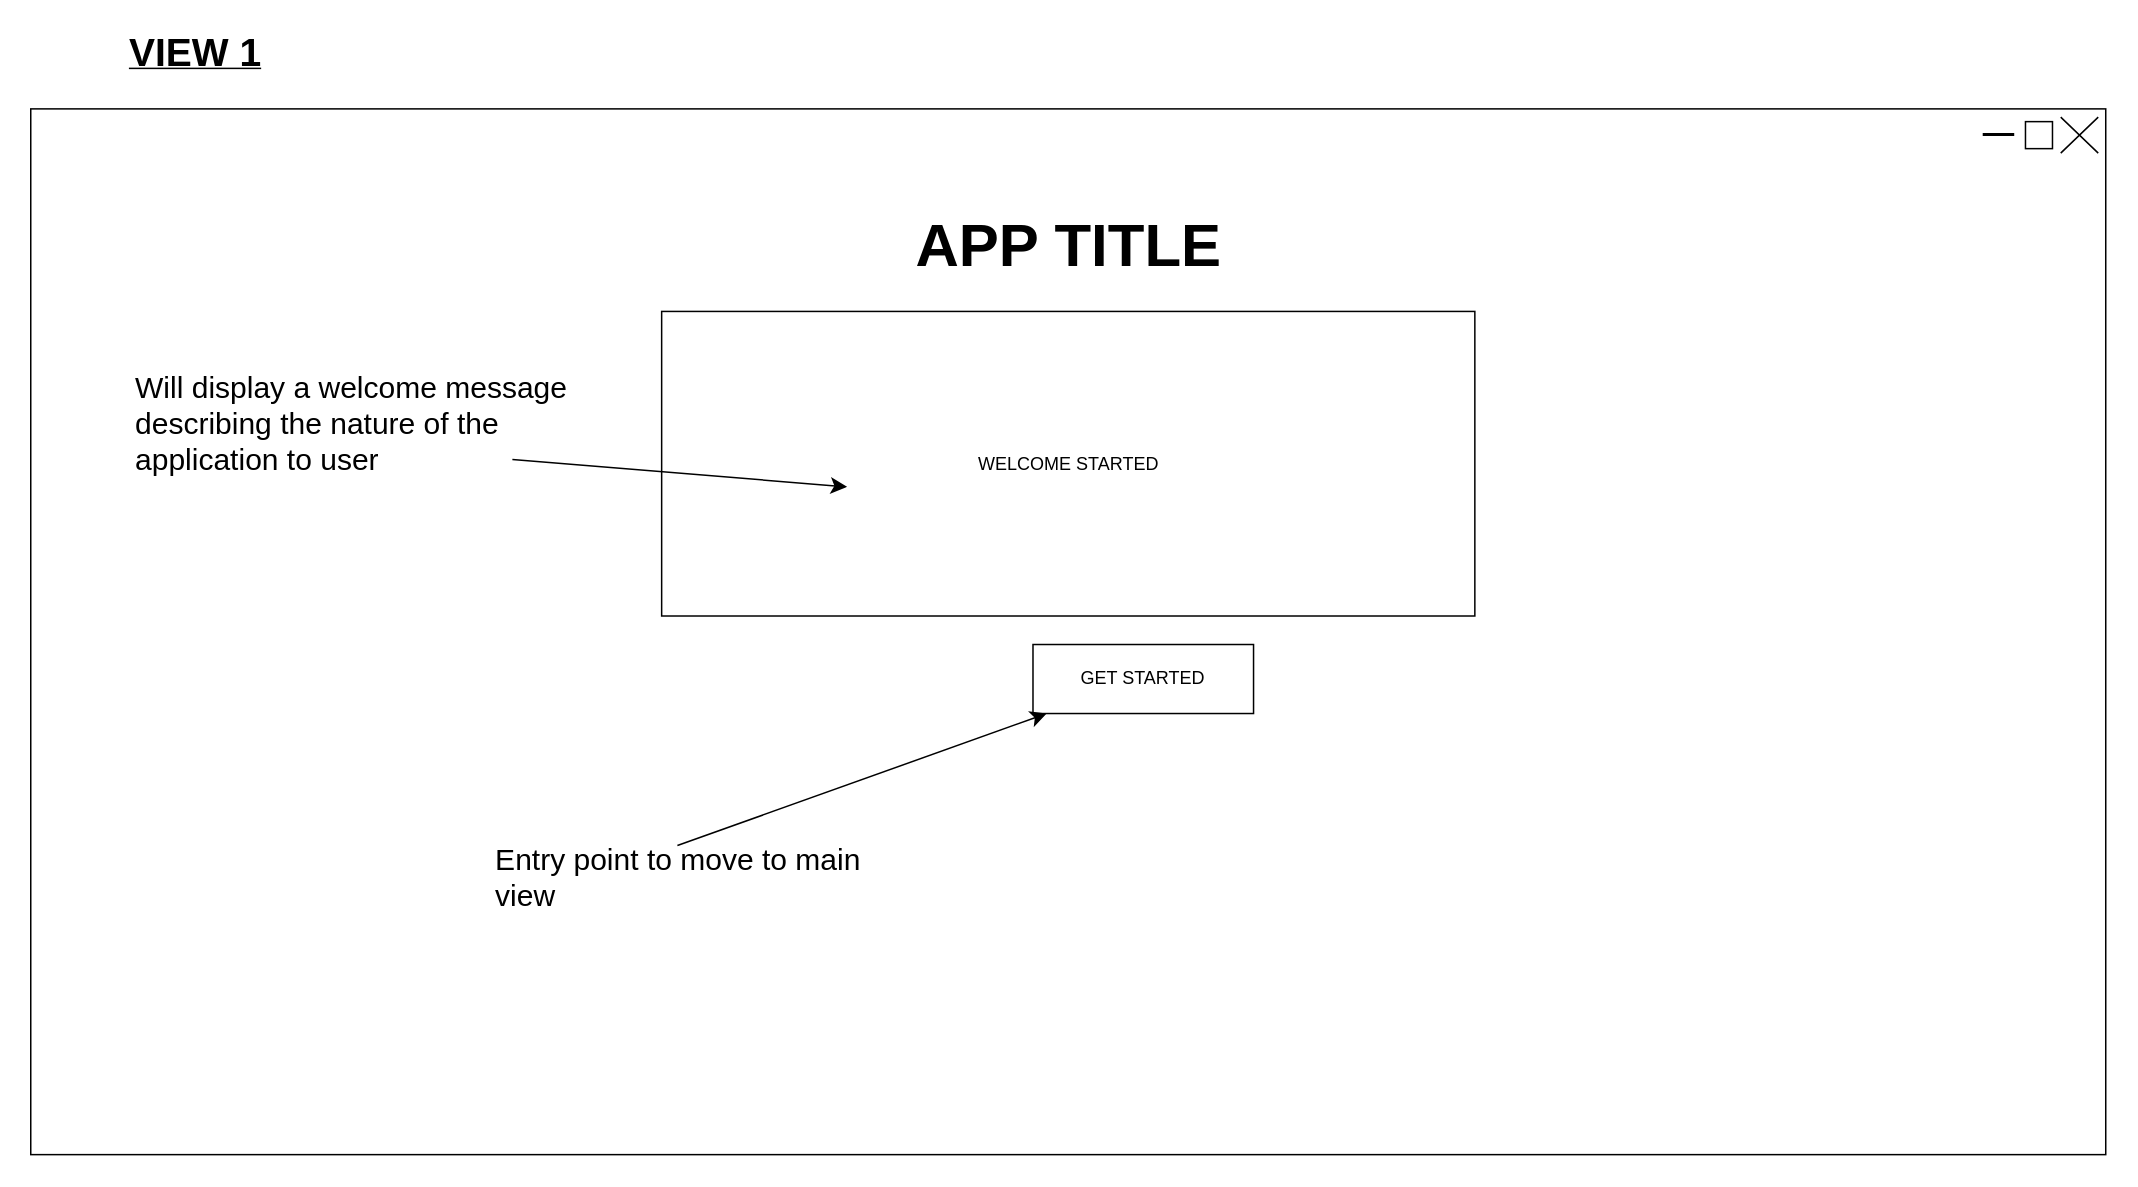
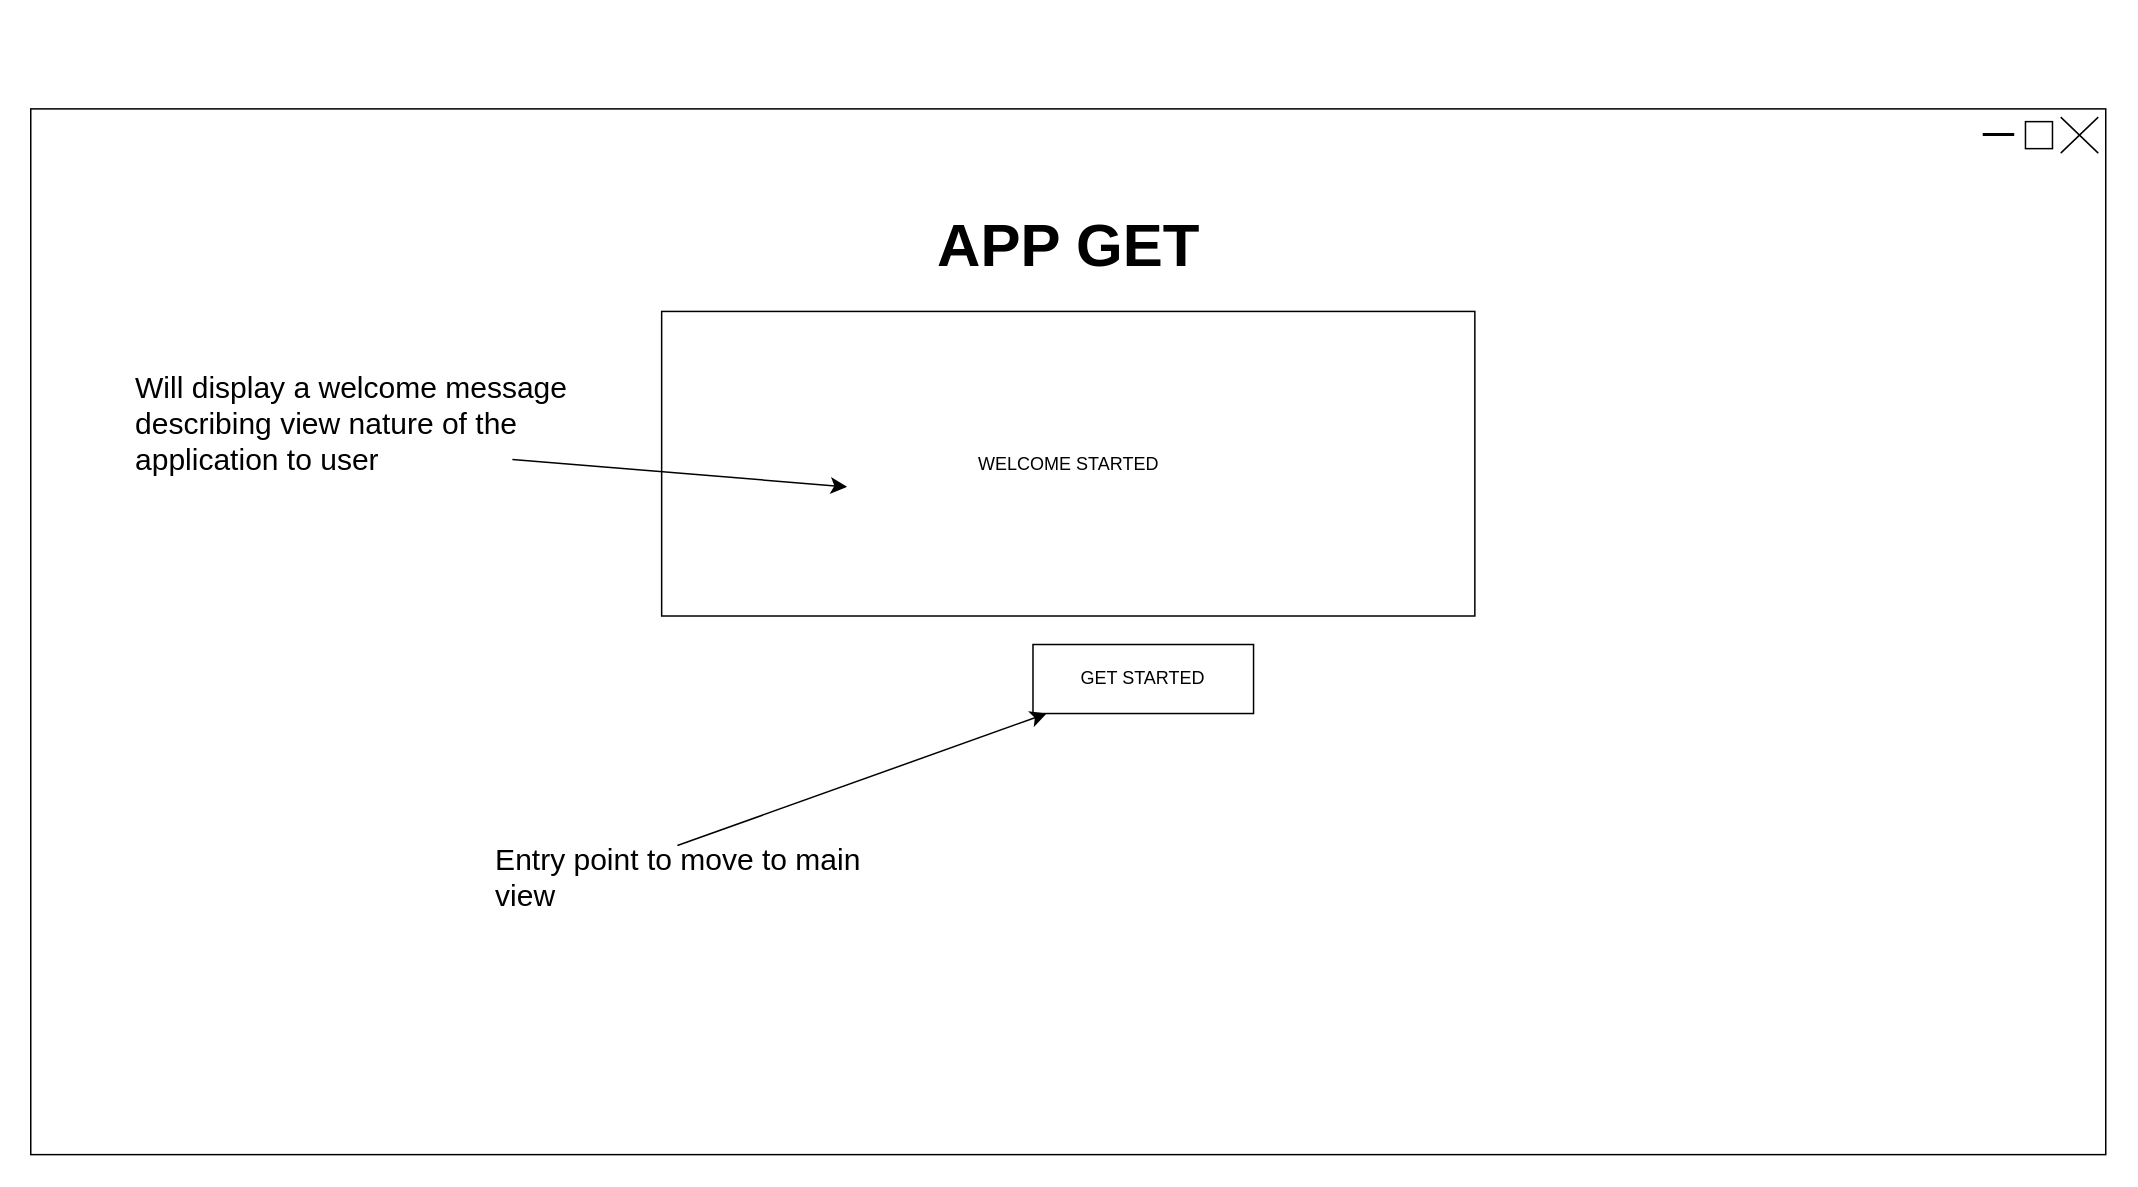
(196, 53) -> none
(1069, 244) -> (1069, 244)
(363, 422) -> (363, 422)
